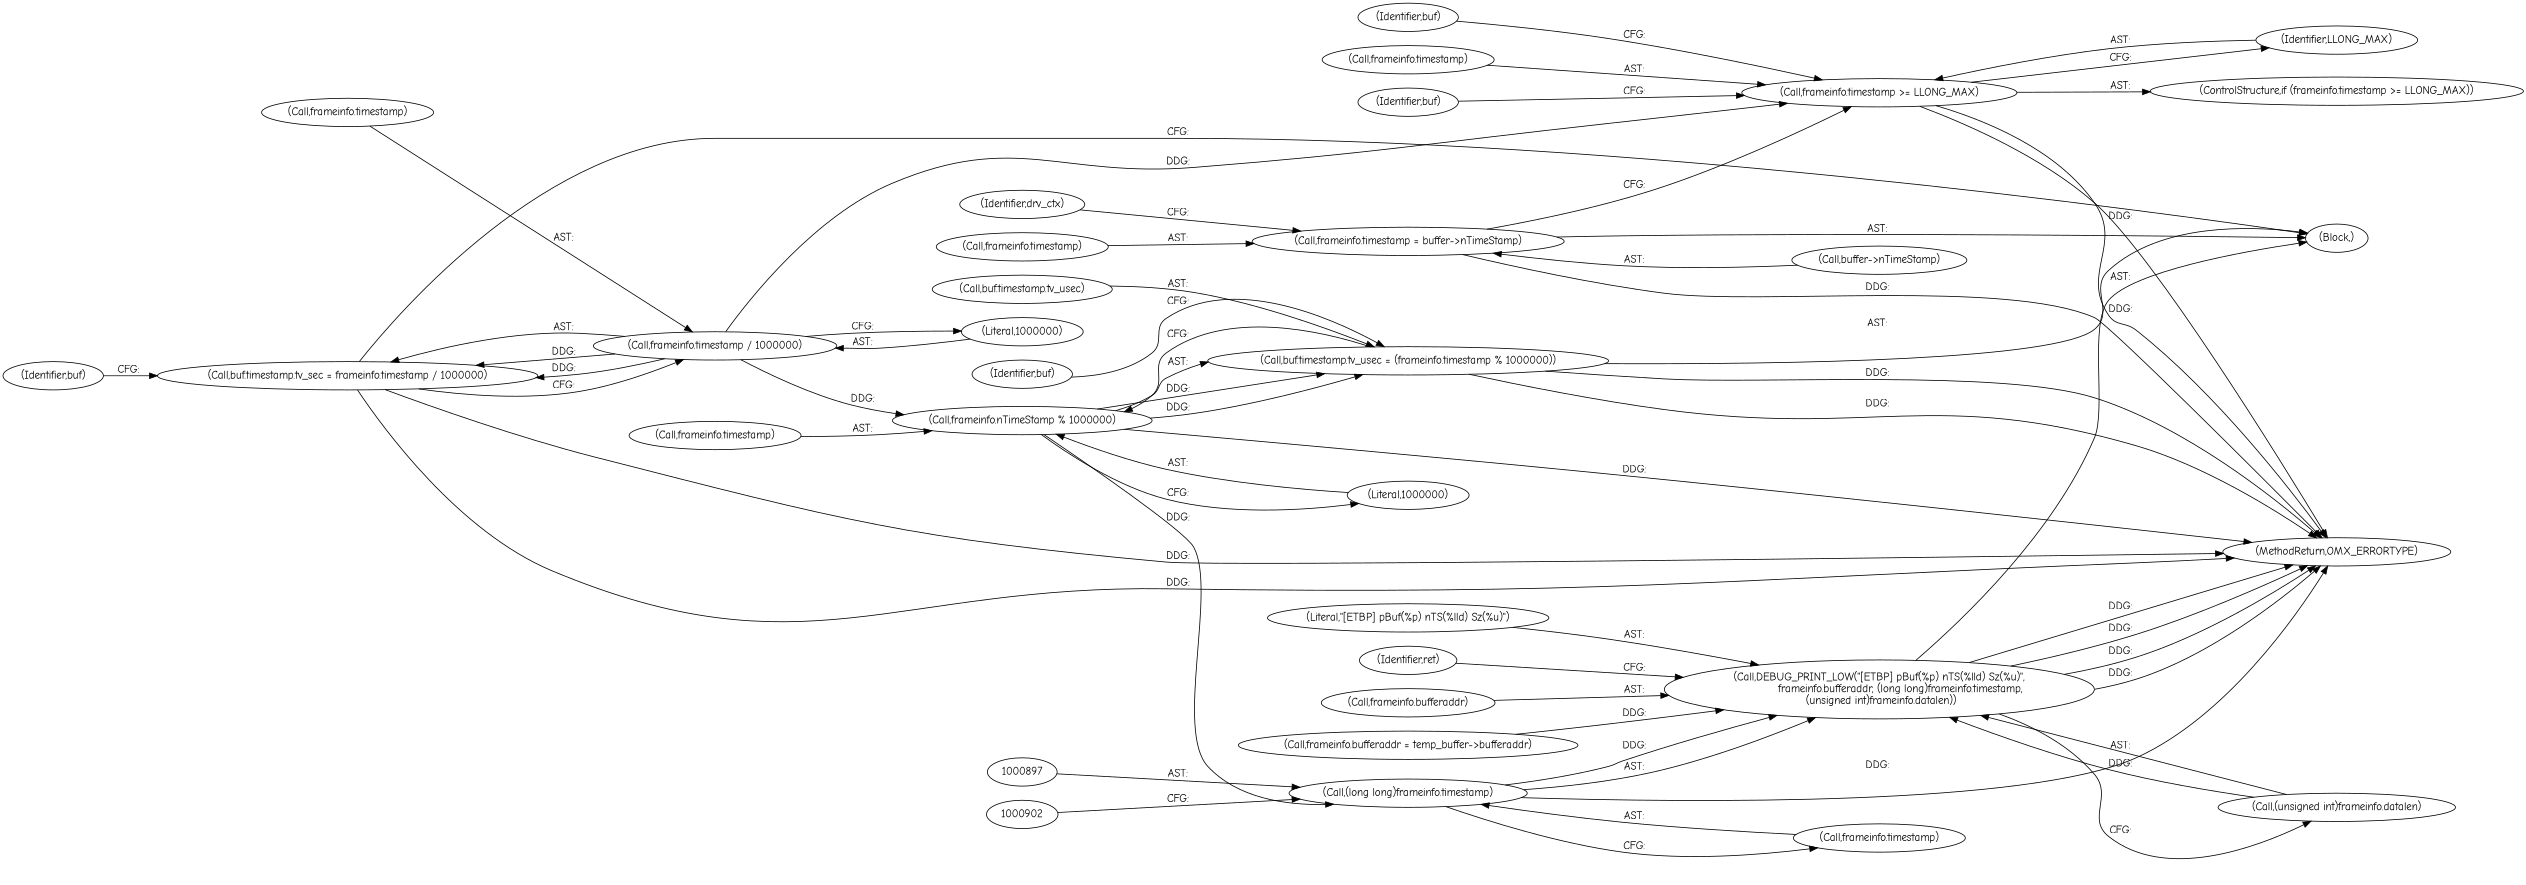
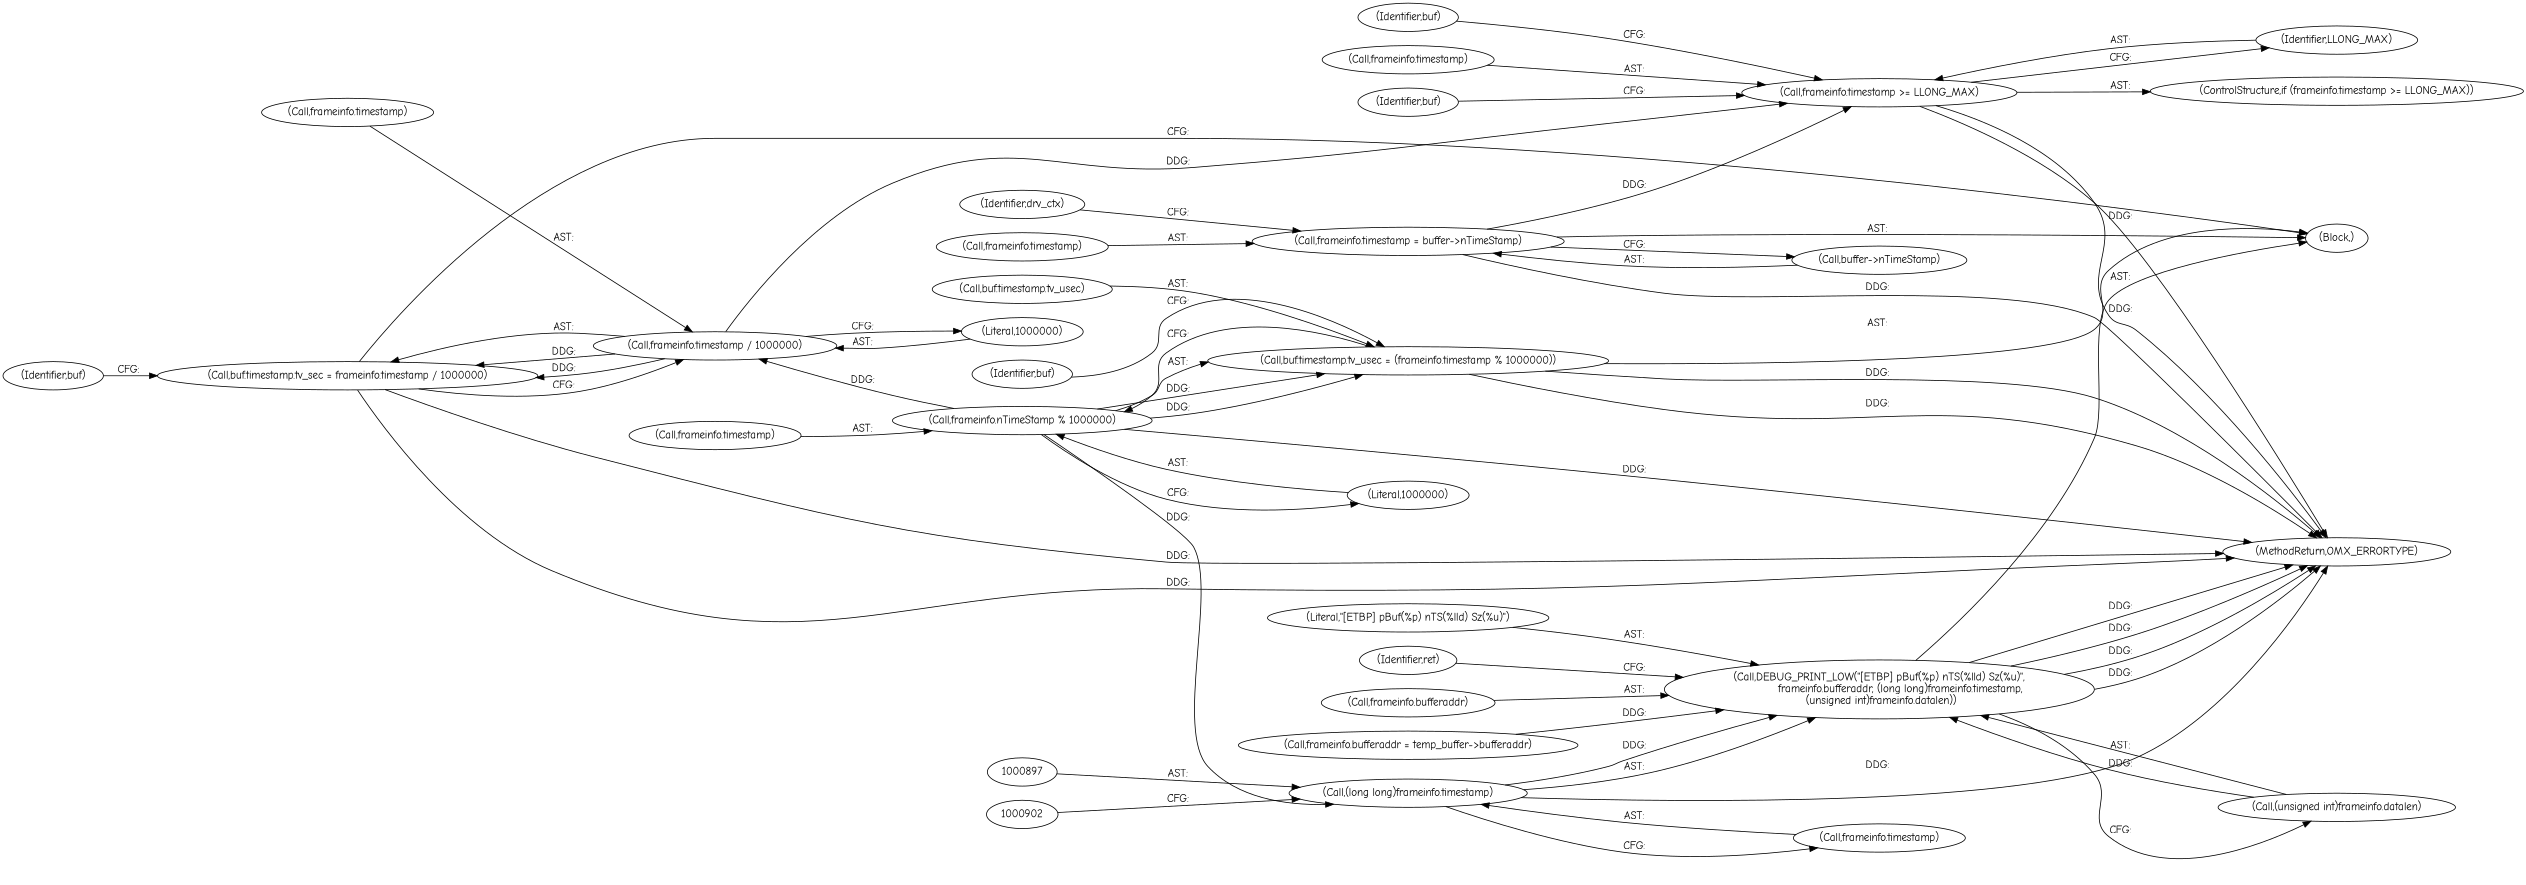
(1636, 185) -> (1636, 185)
none -> (1669, 252)
(816, 394) -> (860, 387)
